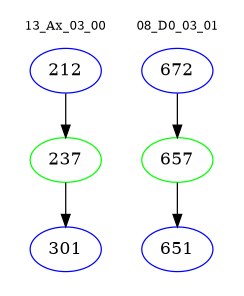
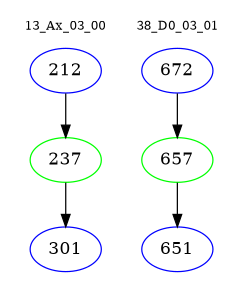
(178, 27) -> (178, 27)
